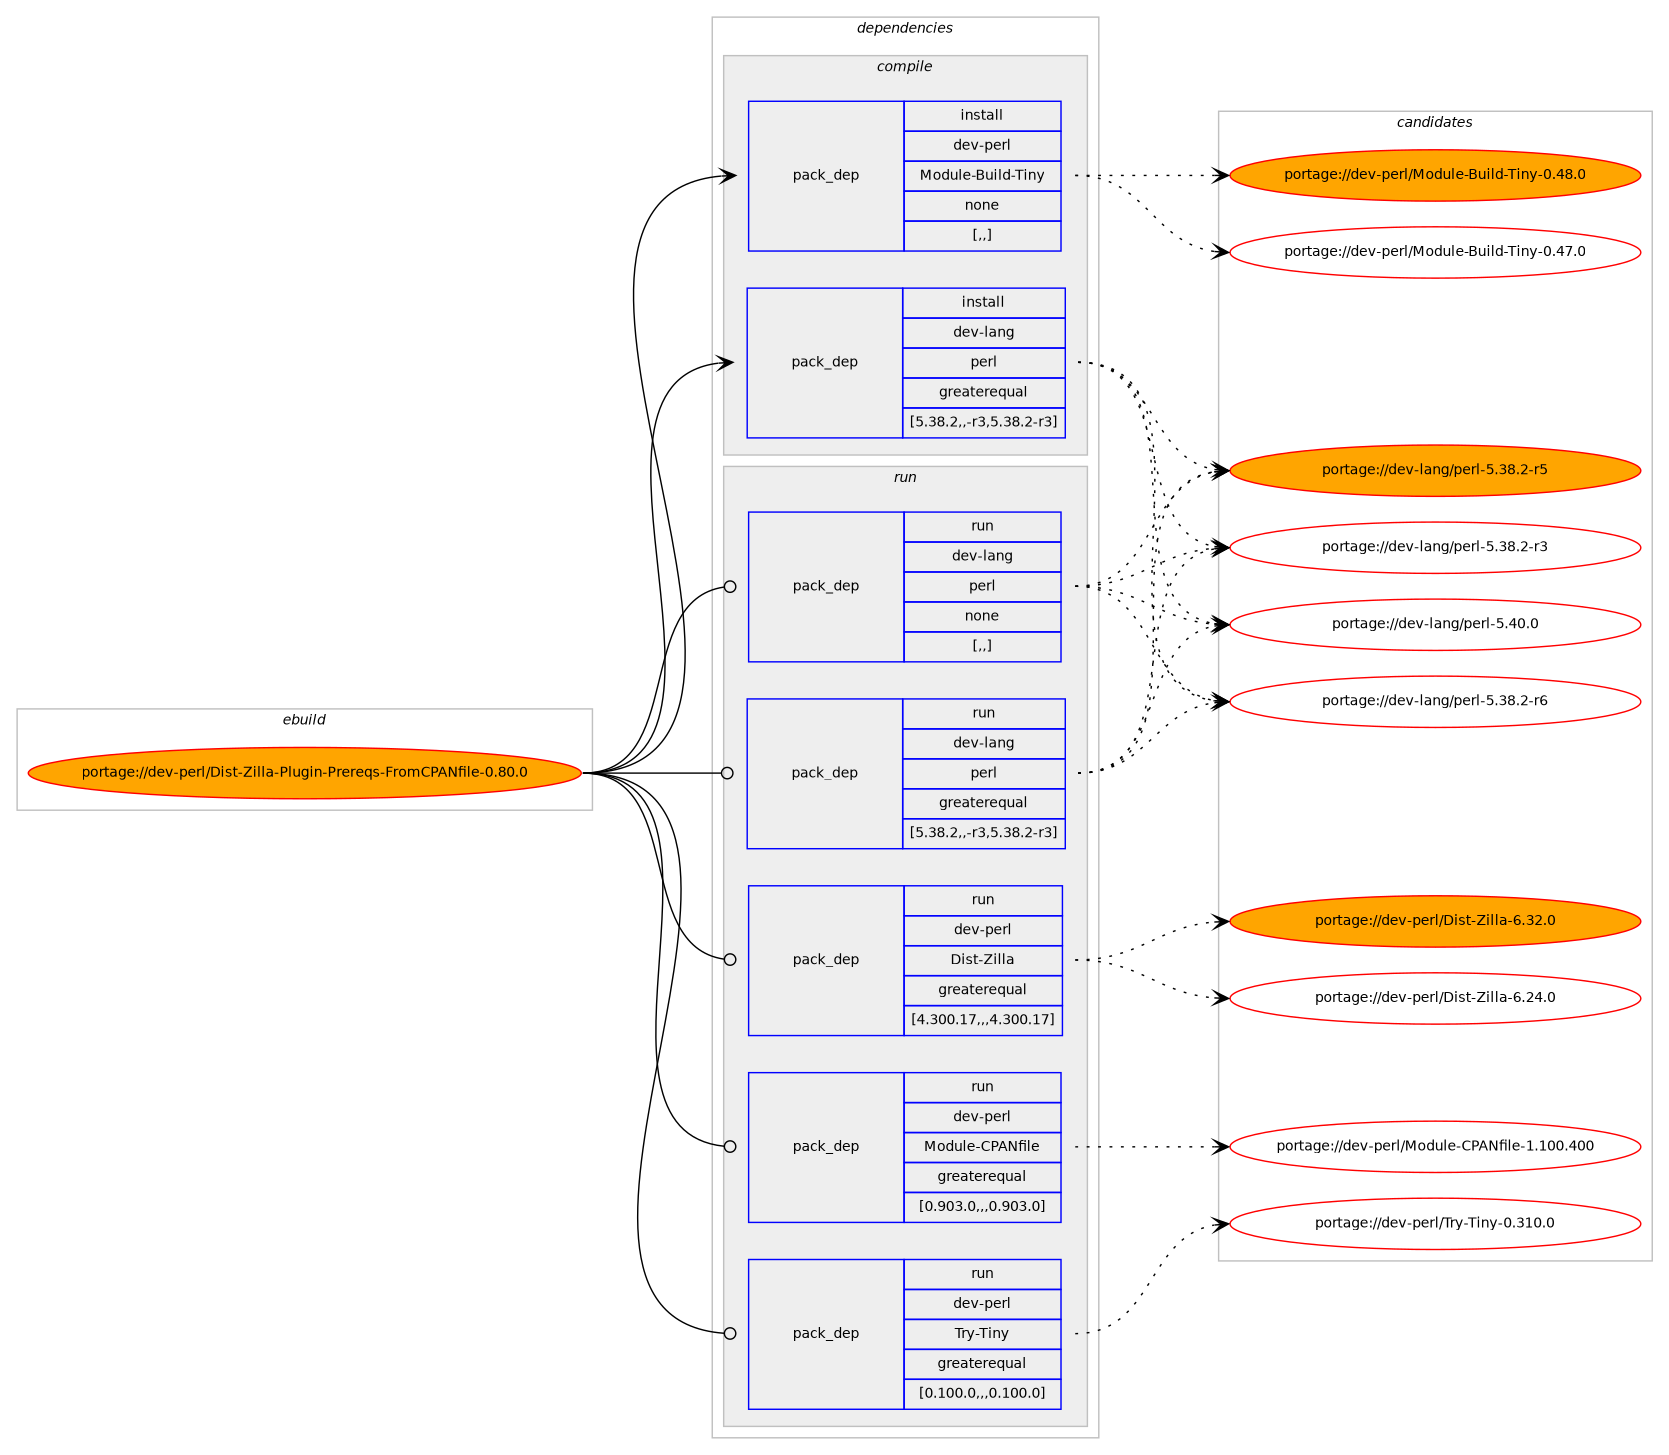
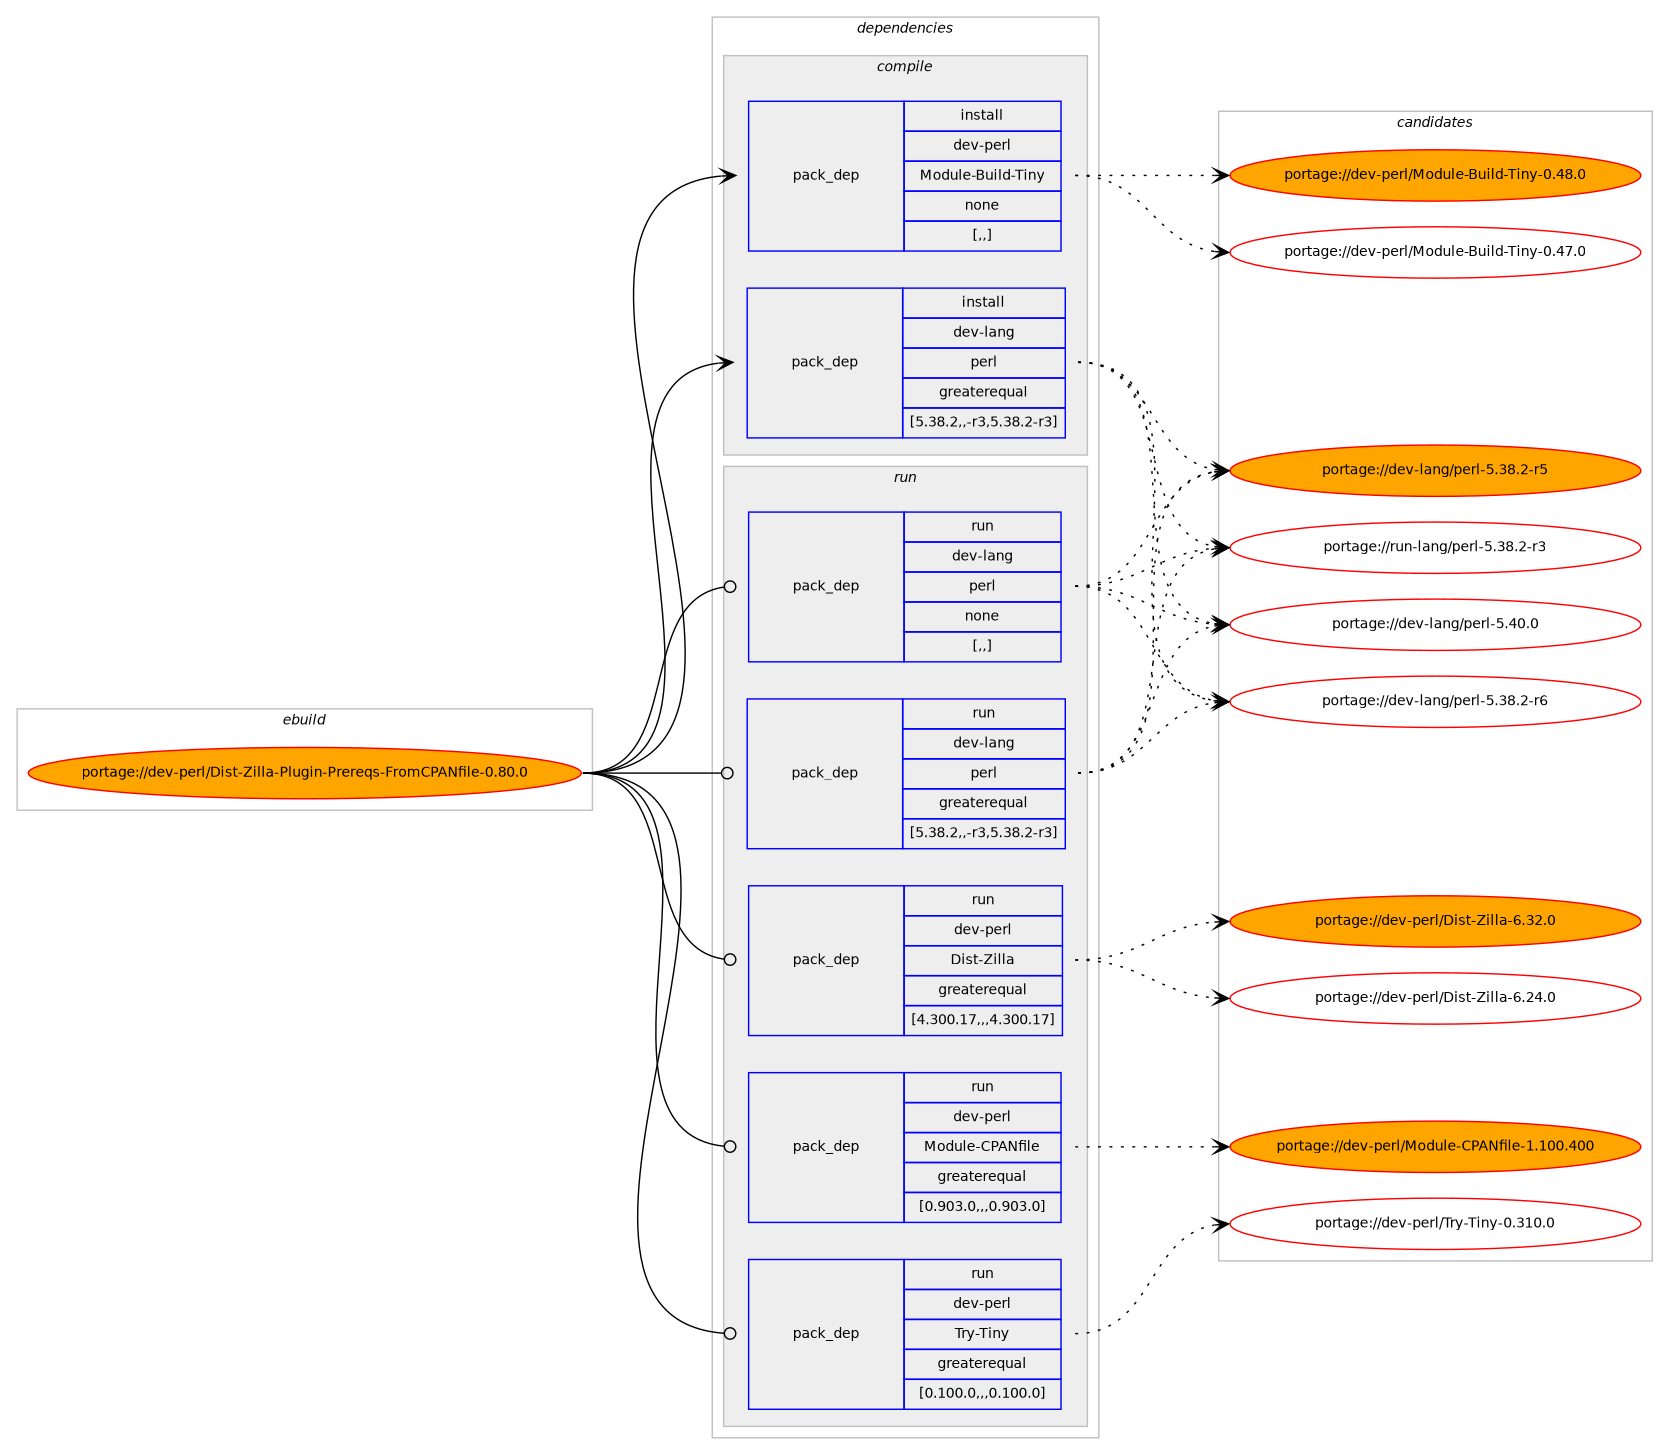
(1435, 548) -> (1435, 548)
(1435, 1147) -> (1435, 1147)
